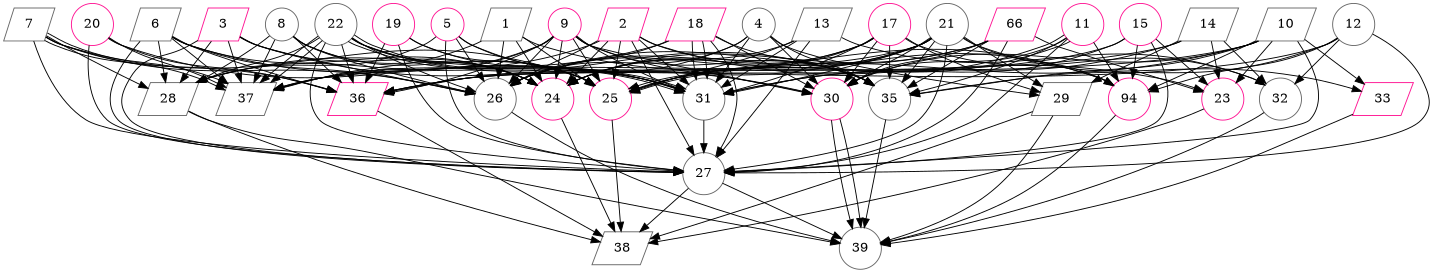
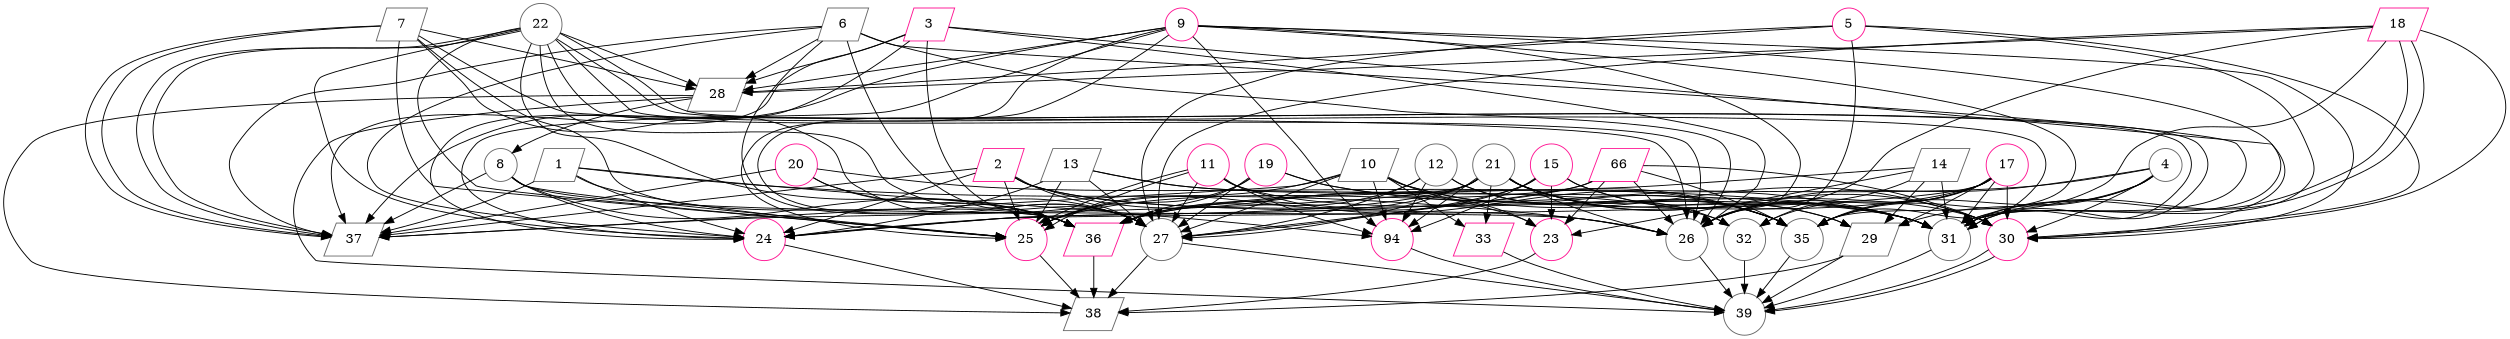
(246, 53) -> (604, 116)
(752, 60) -> (1533, 193)
(704, 132) -> (1854, 280)
none -> (1704, 205)
